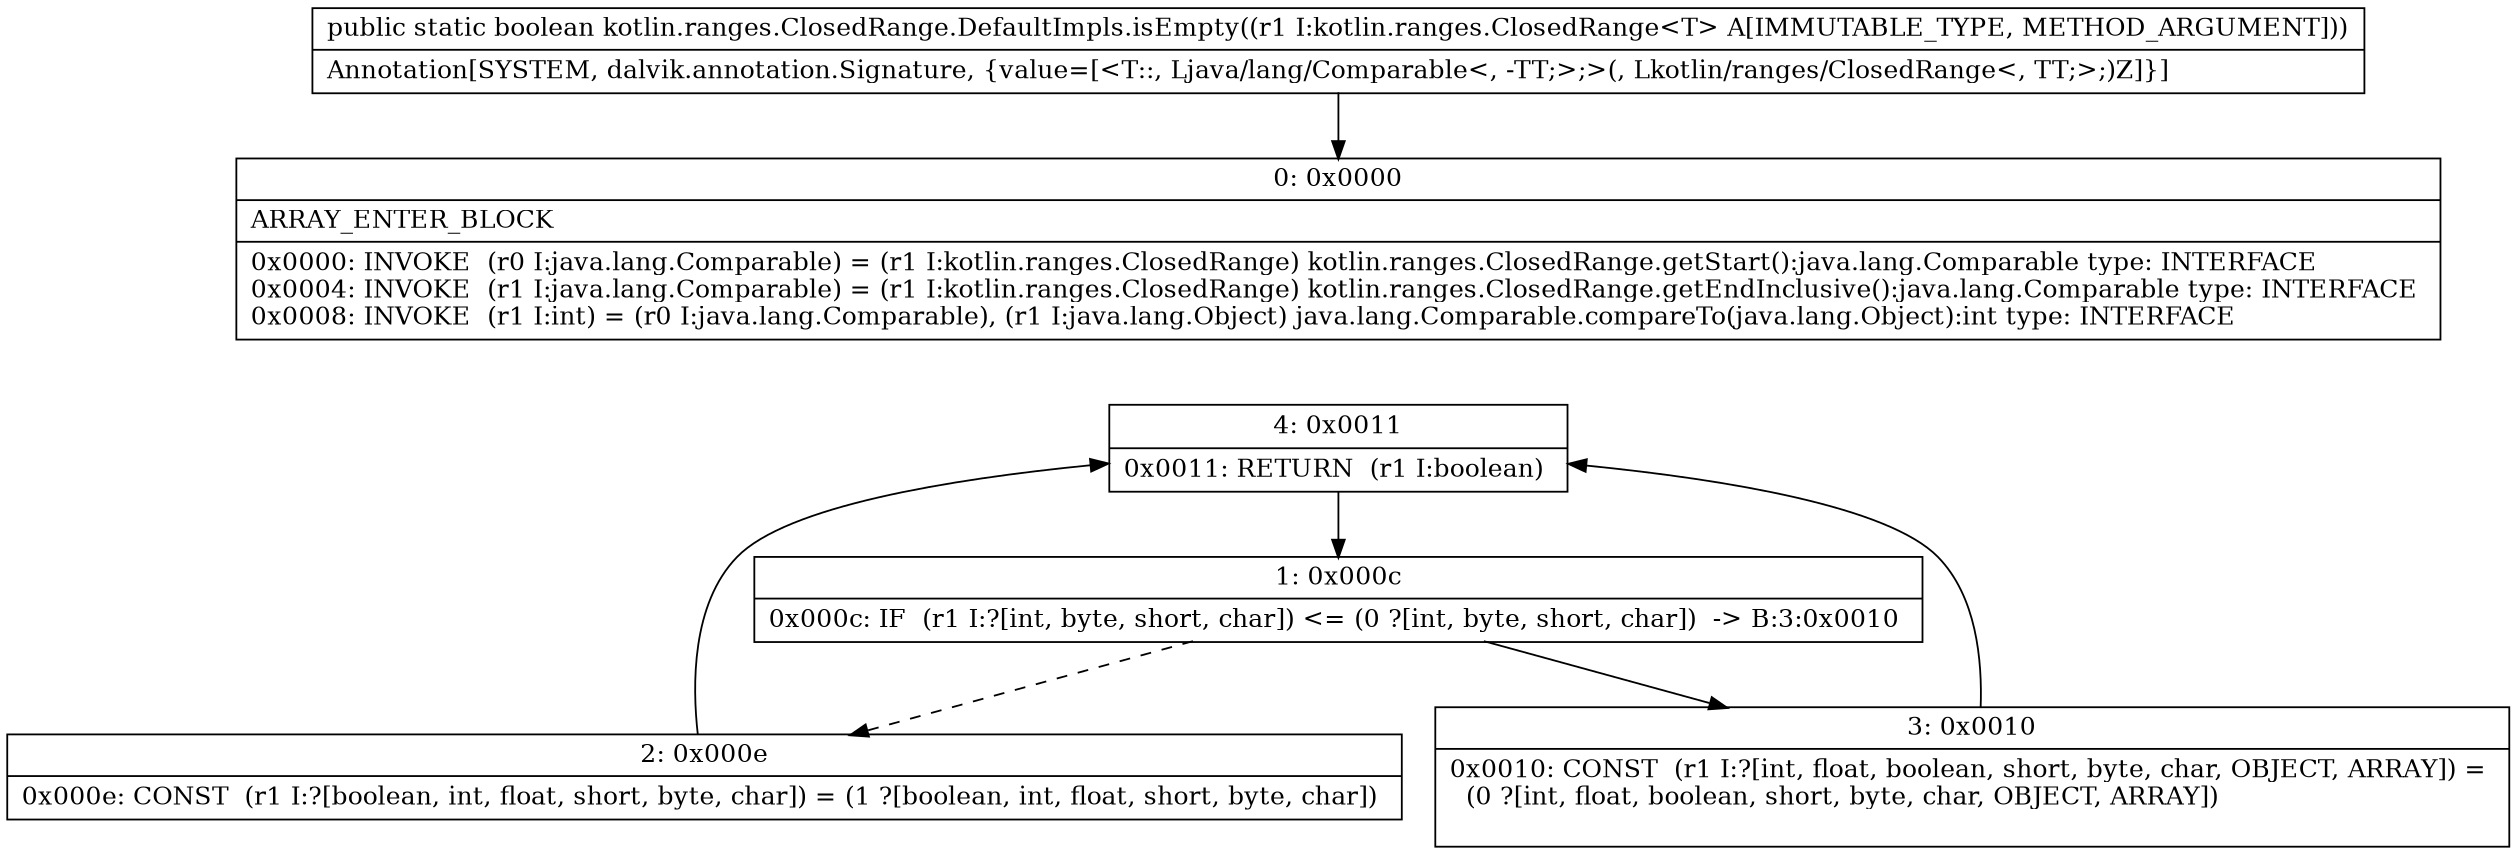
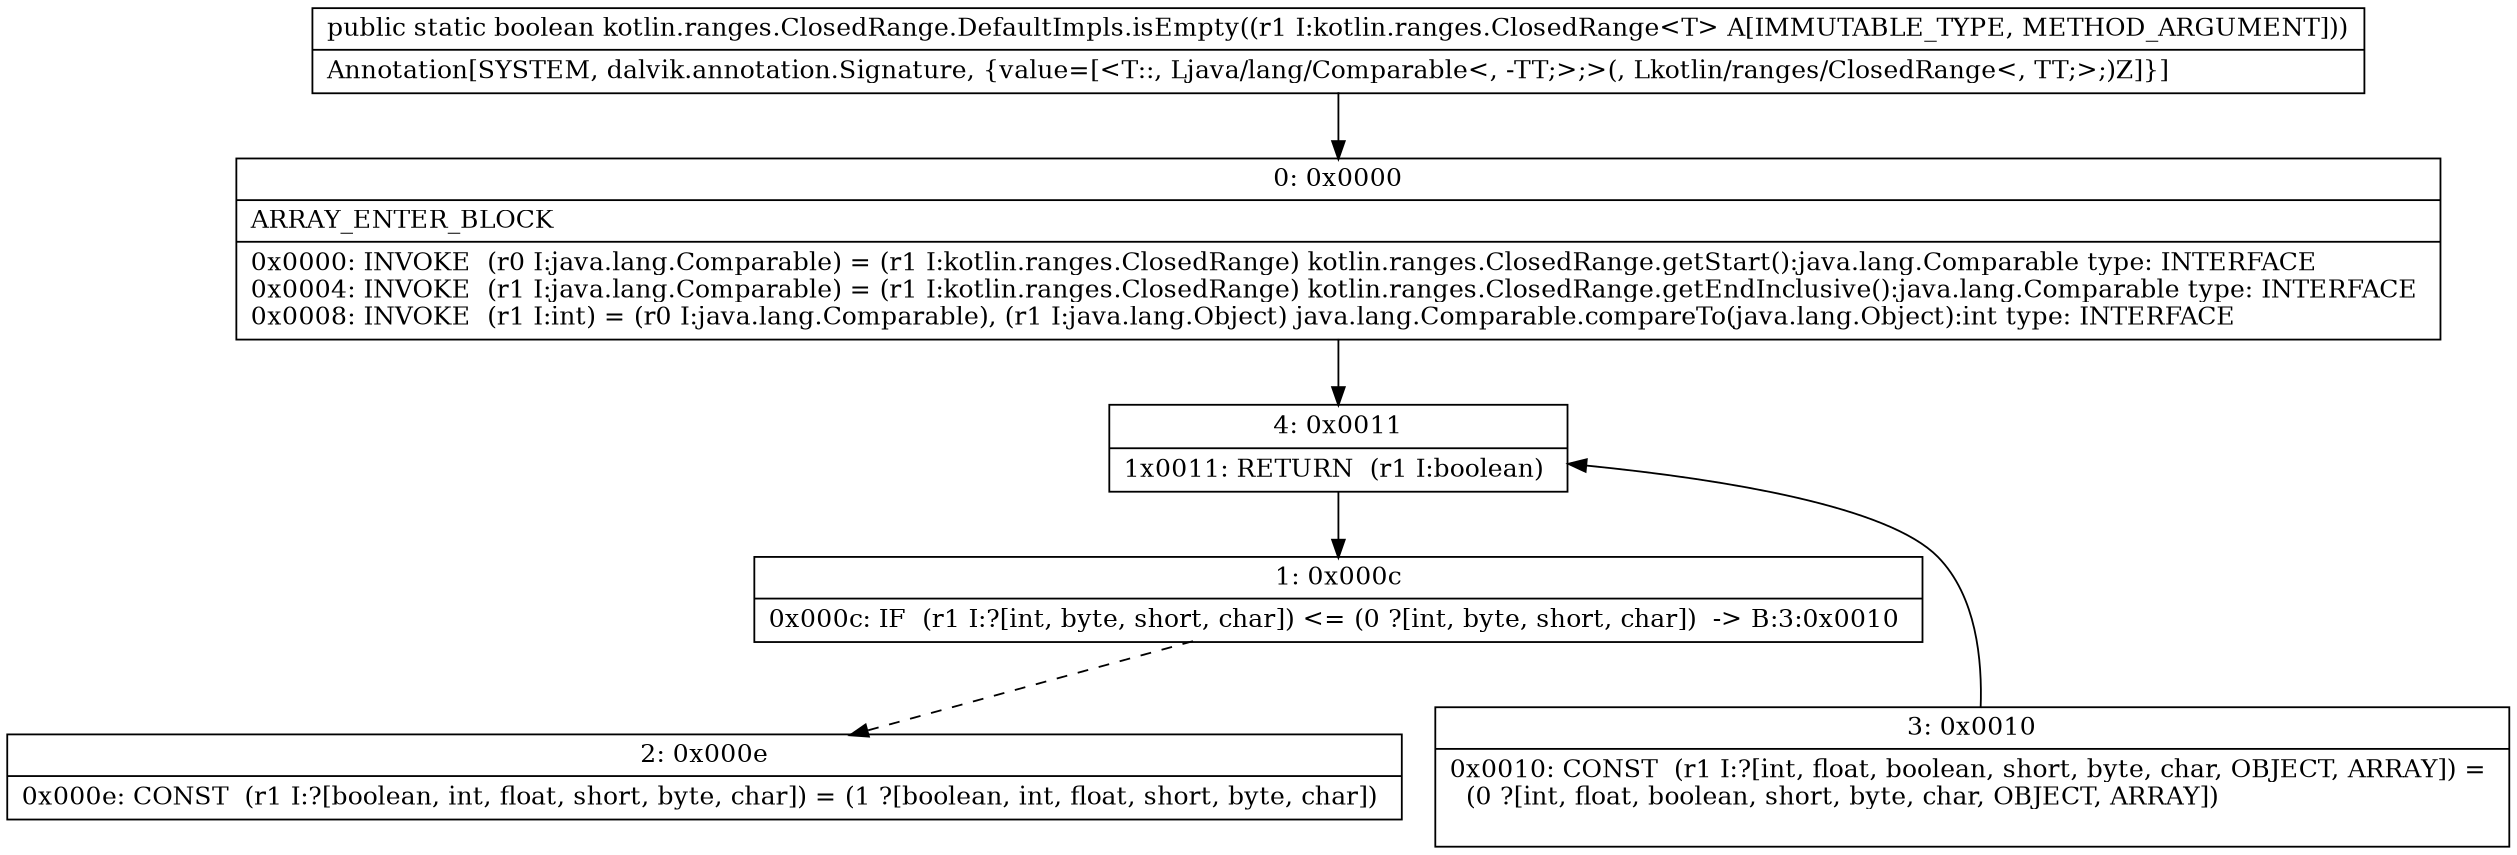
(1338, 469) -> (1338, 469)
(817, 515) -> (1338, 363)
(1597, 672) -> none
